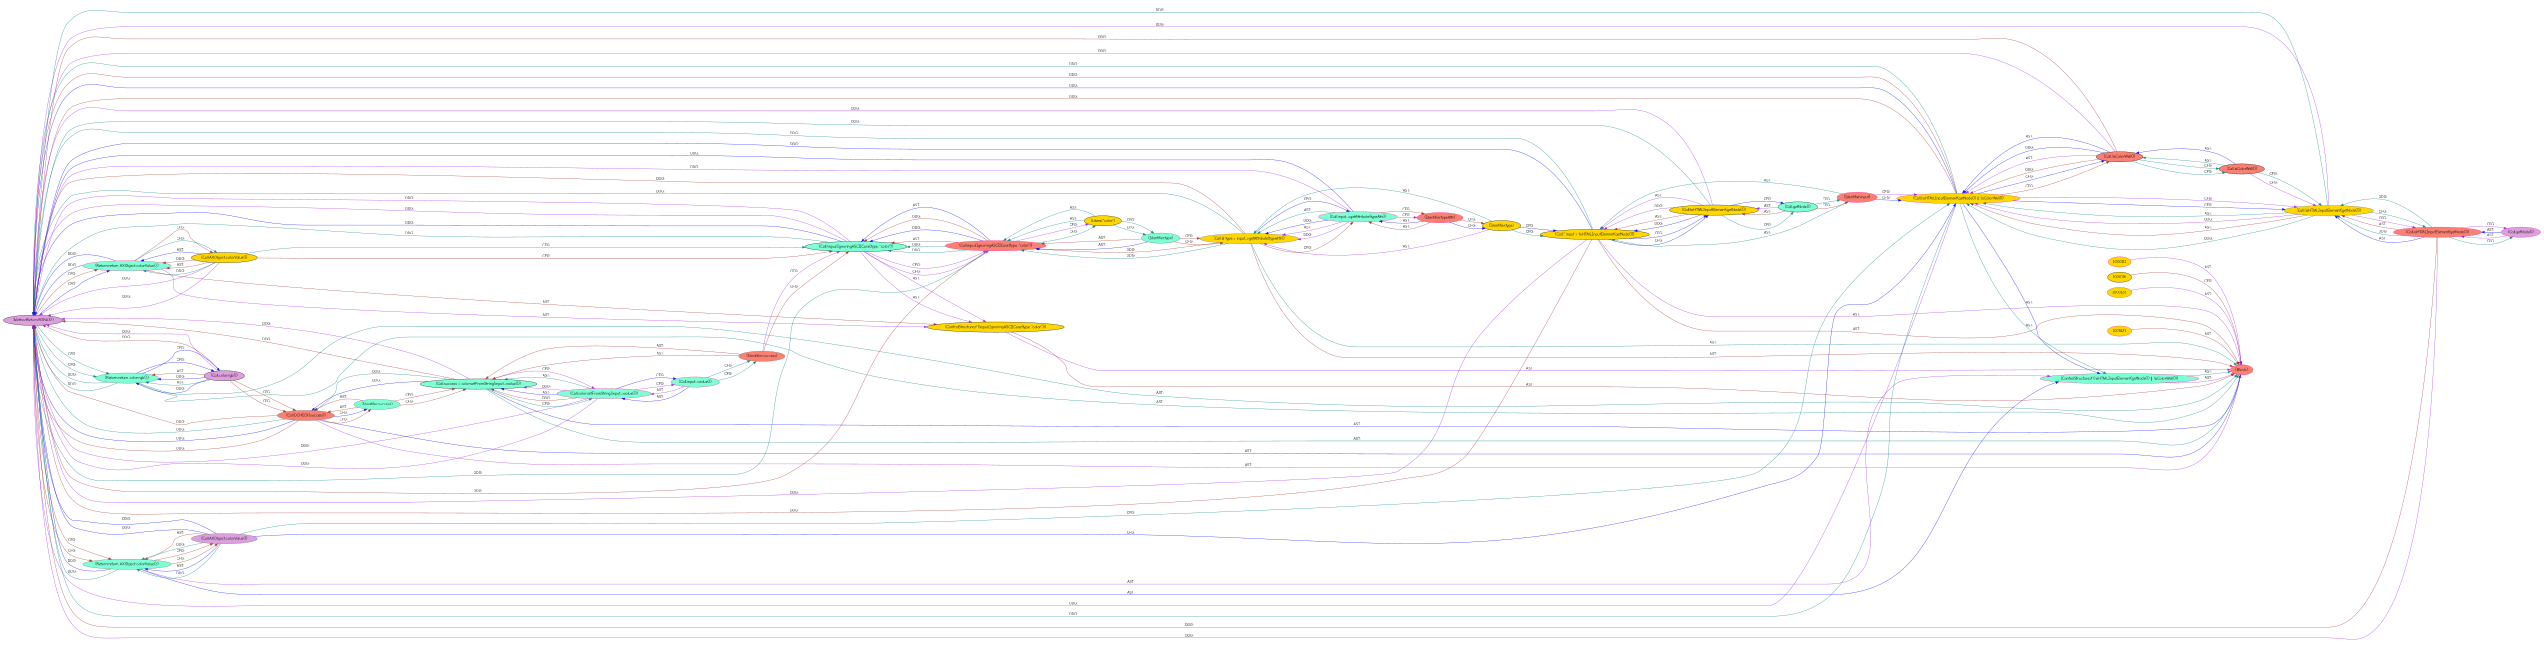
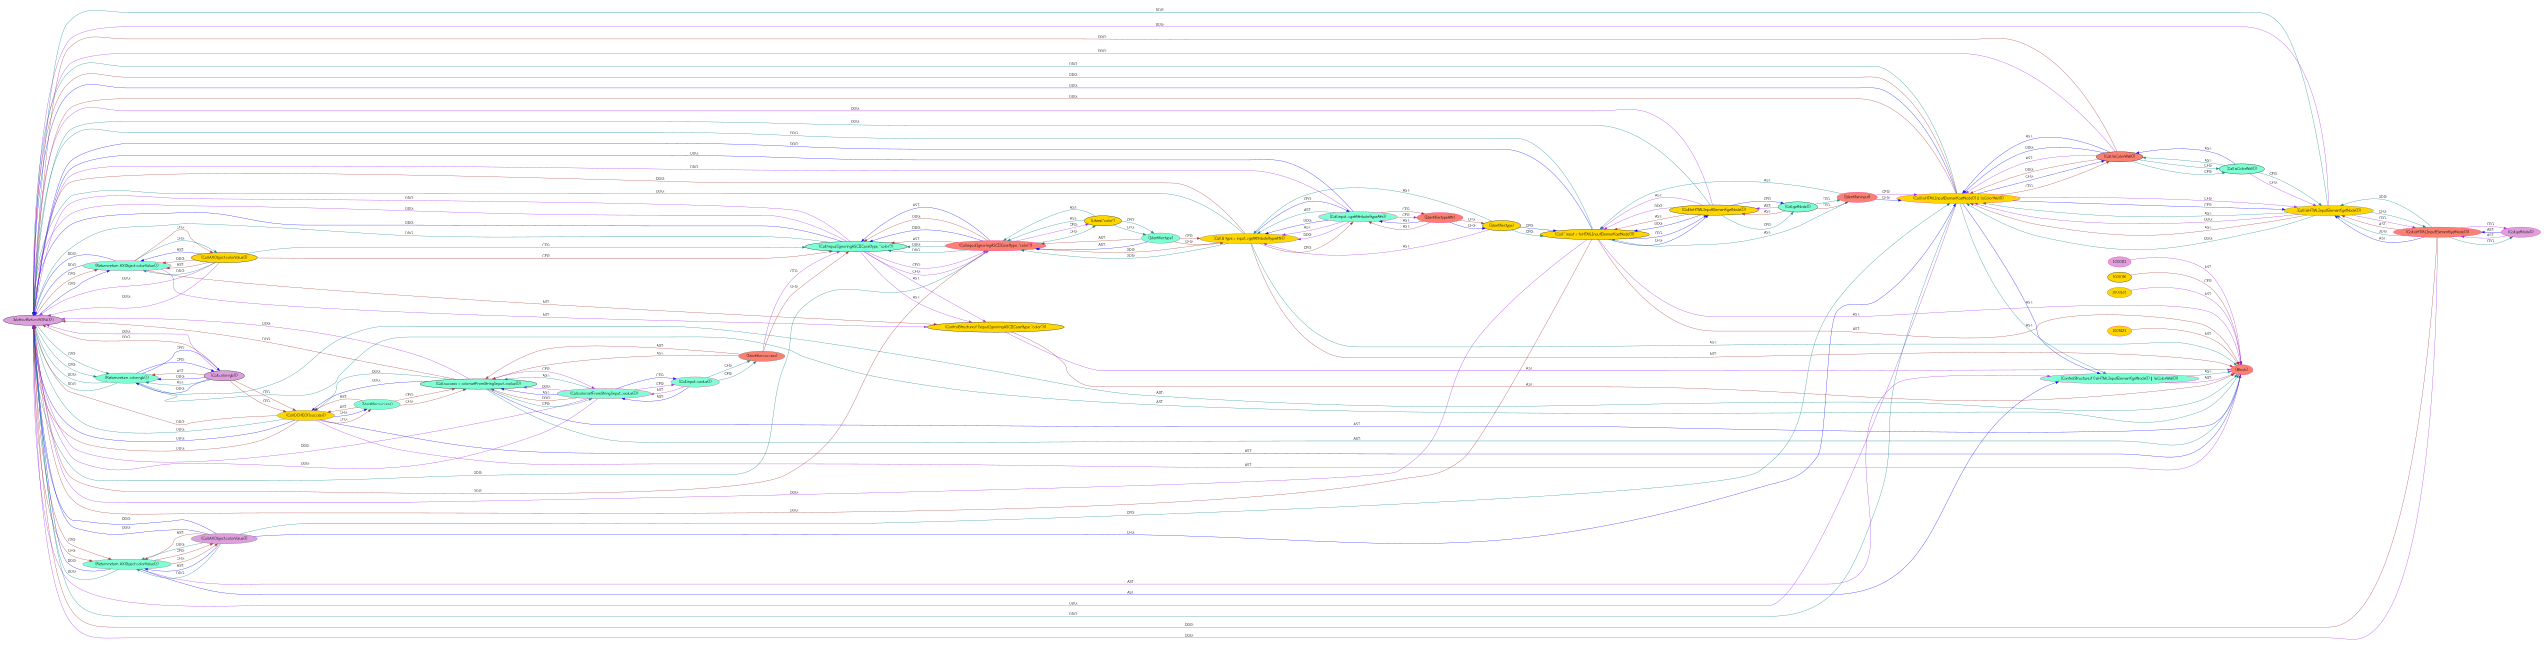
(2242, 169) -> (2242, 169)
(2120, 262) -> (2120, 262)
(306, 415) -> (306, 415)
